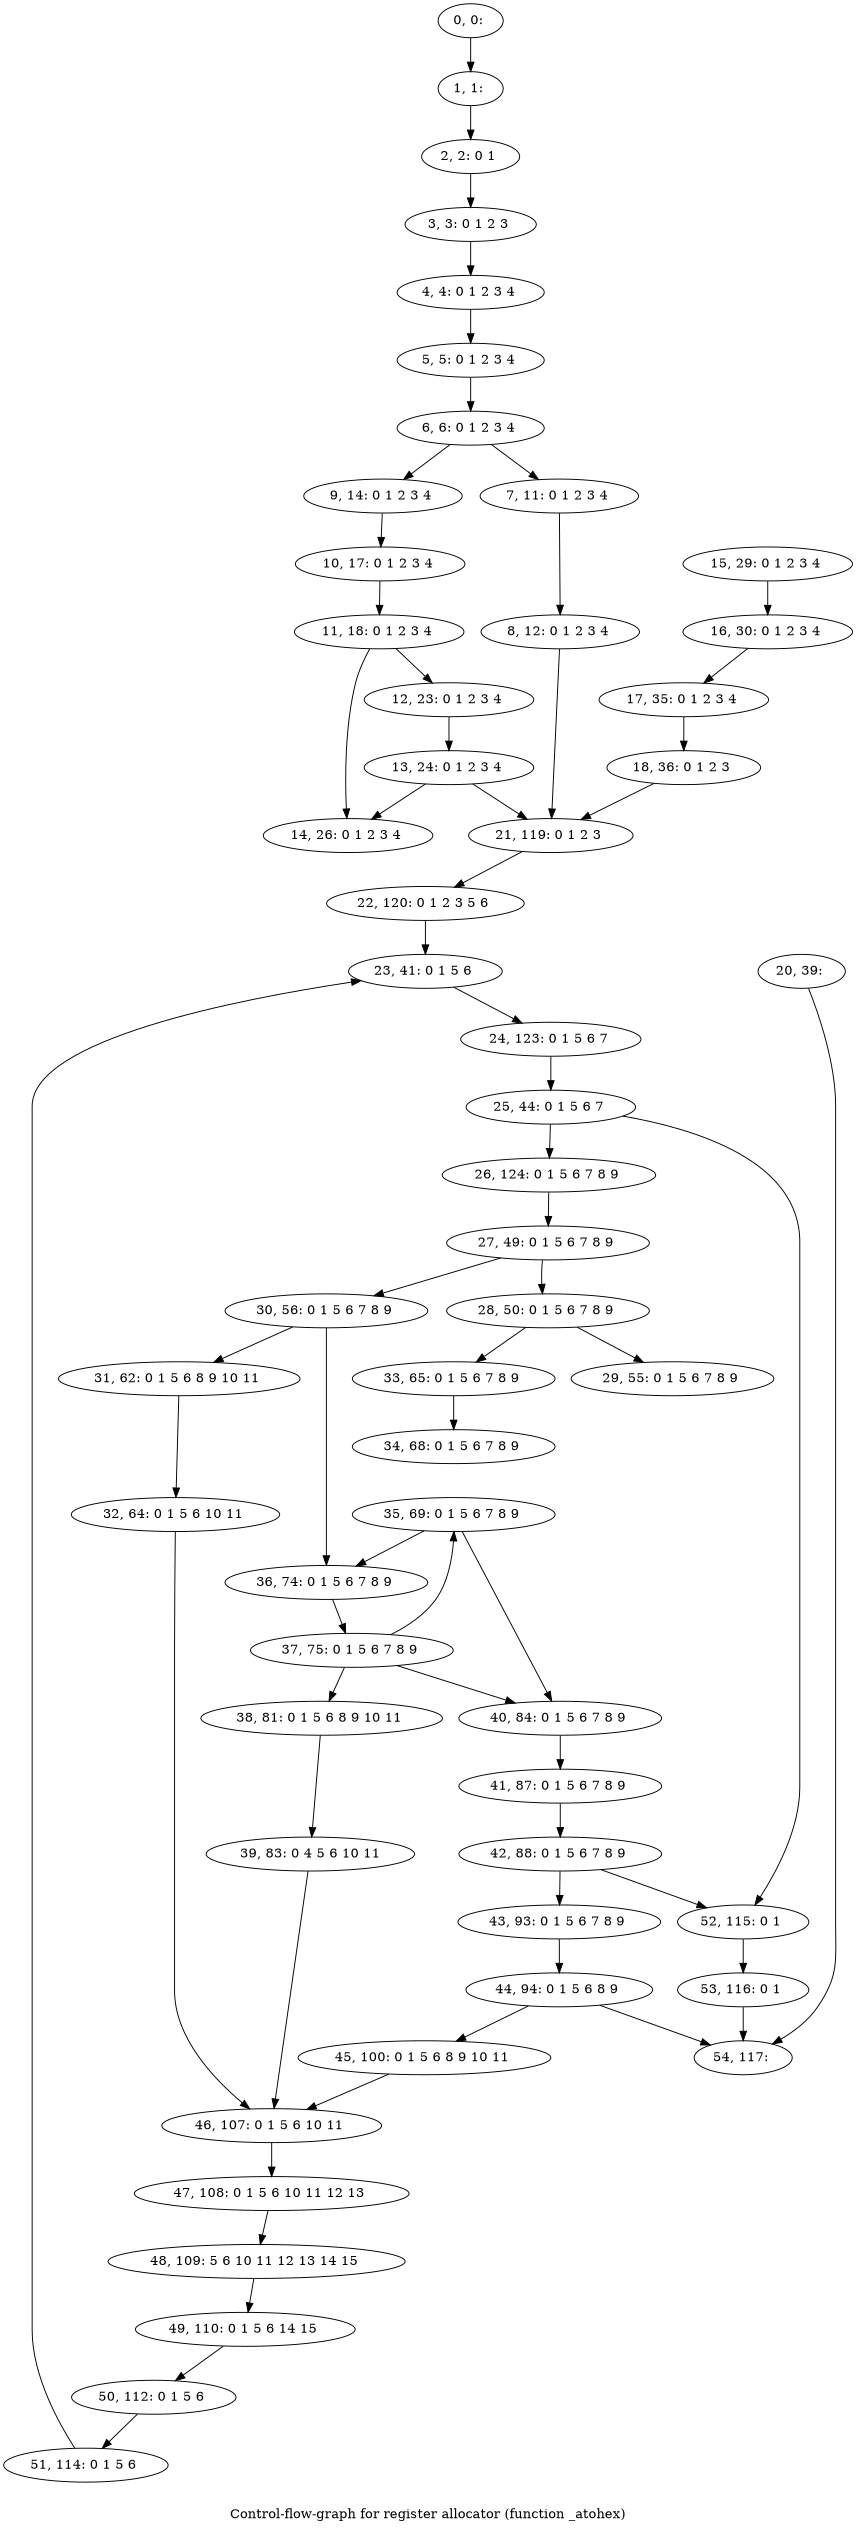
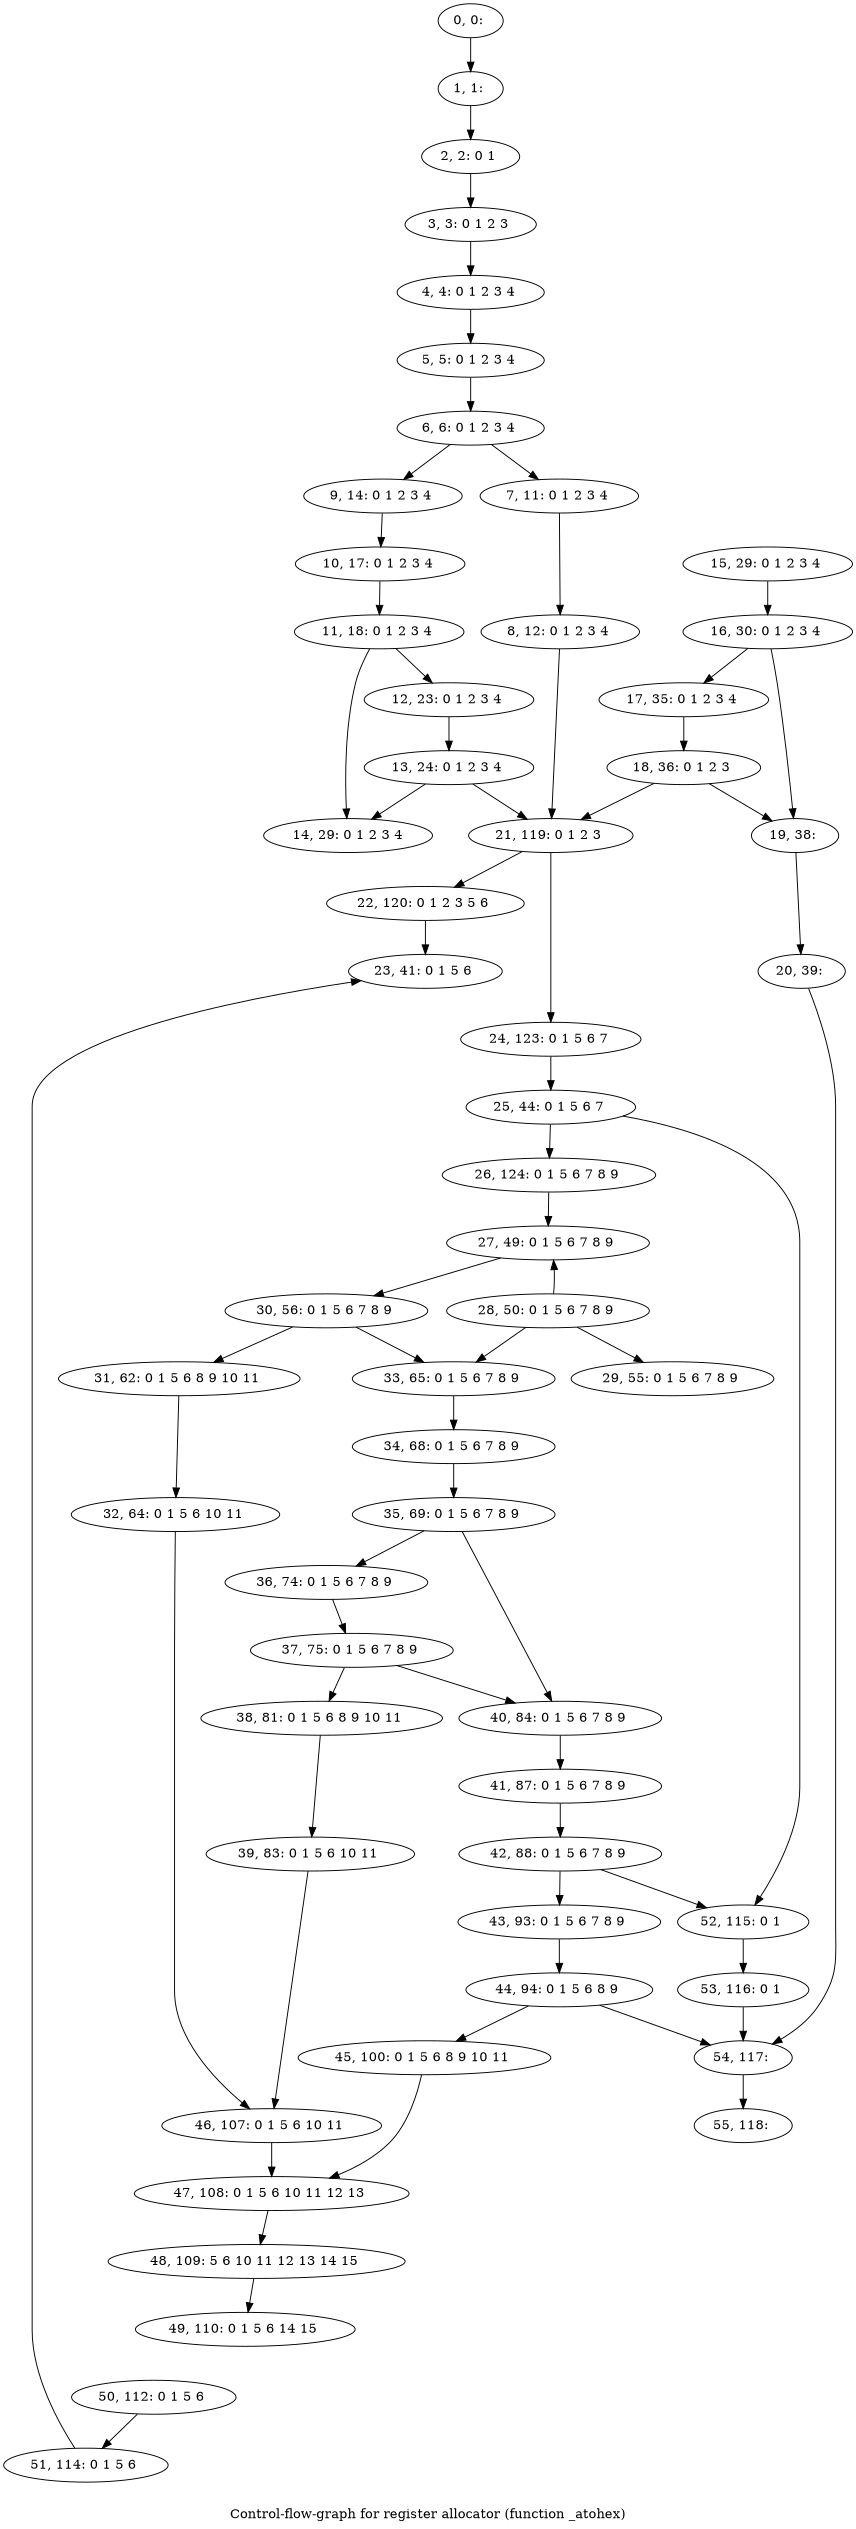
(348, 836) -> (348, 836)
none -> (795, 836)
(484, 1003) -> (551, 933)
(542, 1272) -> (554, 1282)
(326, 1442) -> (386, 1343)
(437, 1598) -> (454, 1476)
(310, 1854) -> (310, 1854)
(352, 2090) -> (395, 2137)
none -> (743, 2126)
(203, 2361) -> none
